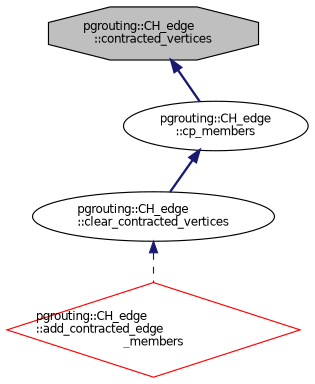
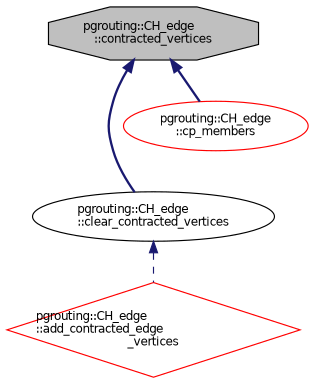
(216, 126) -> (216, 126)
(181, 176) -> (109, 132)
(154, 330) -> (154, 330)
